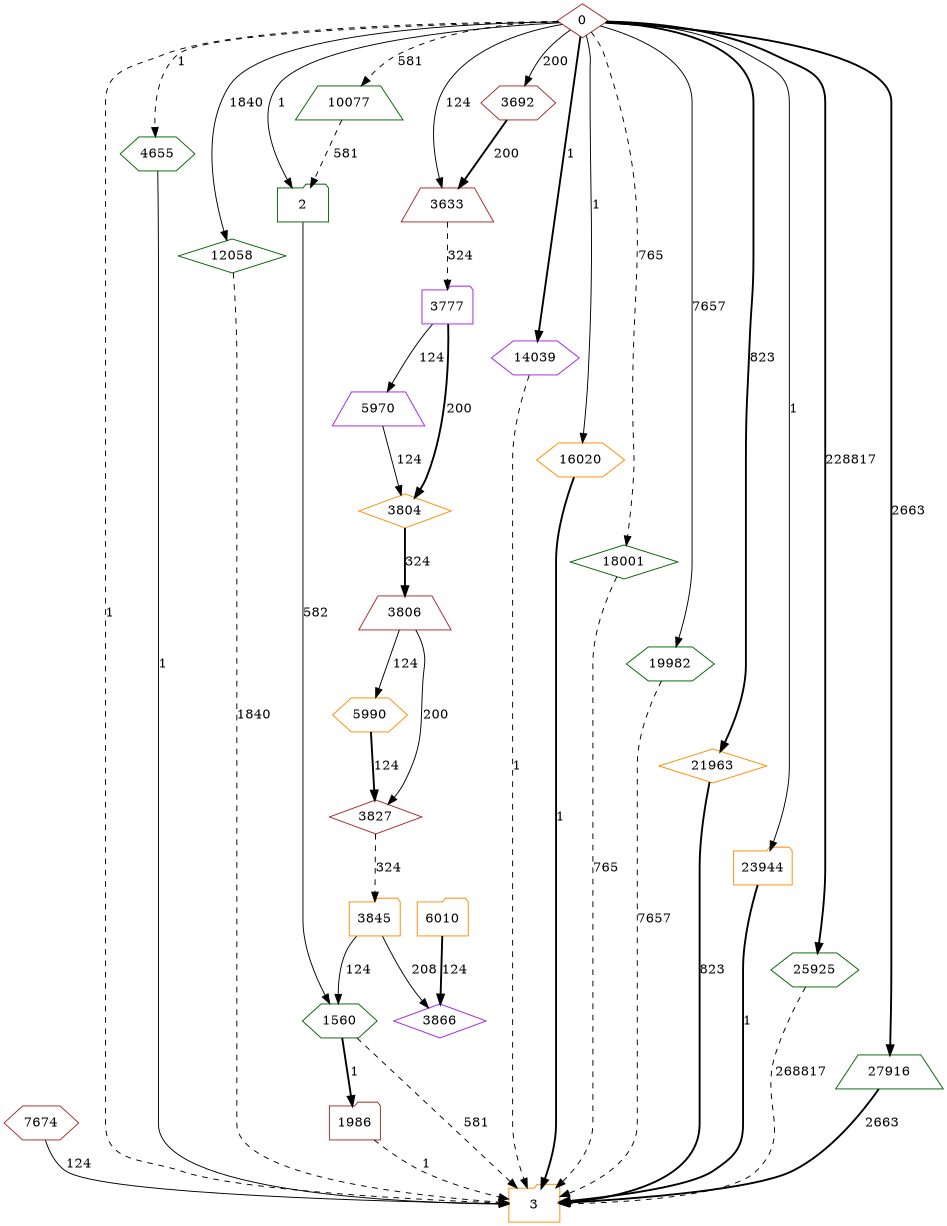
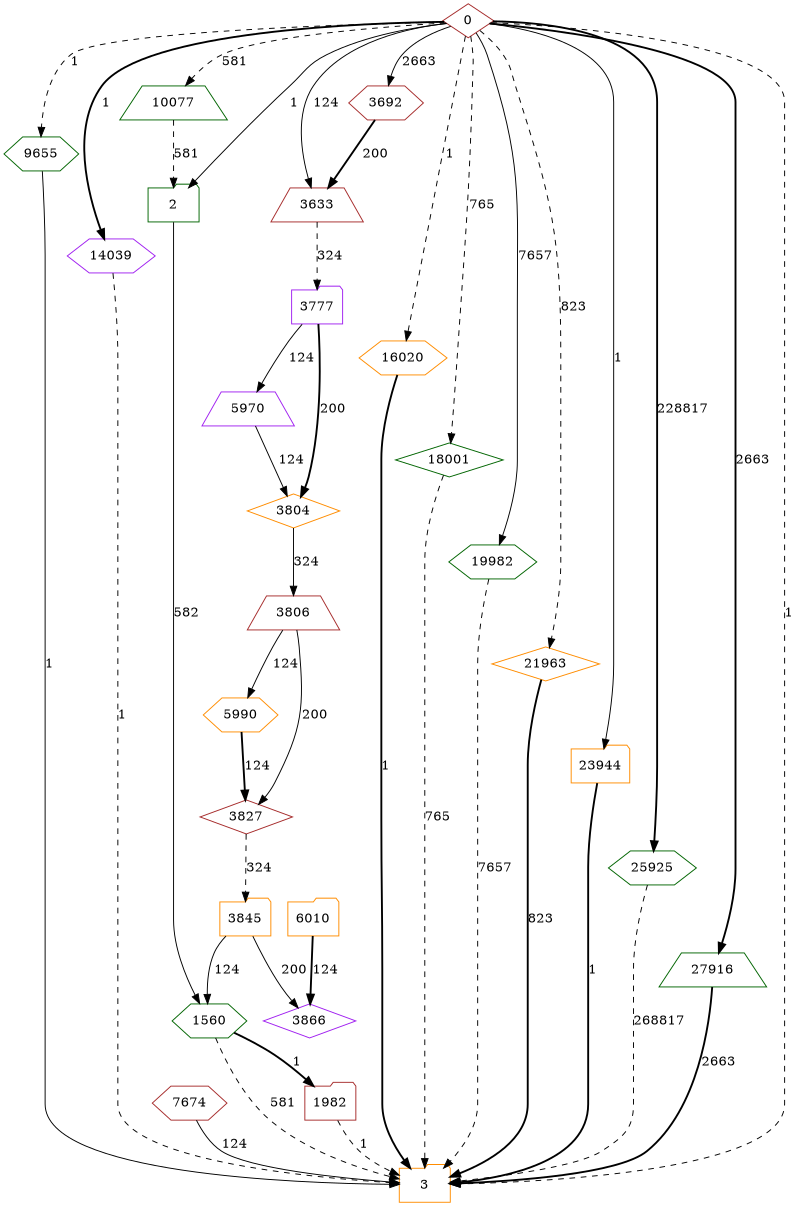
(556, 62) -> (420, 62)
(158, 154) -> (41, 154)
(591, 234) -> (437, 184)
(232, 256) -> none
(750, 332) -> (560, 326)
(405, 557) -> (294, 557)
(425, 970) -> (294, 970)
(355, 1123) -> (330, 1103)
